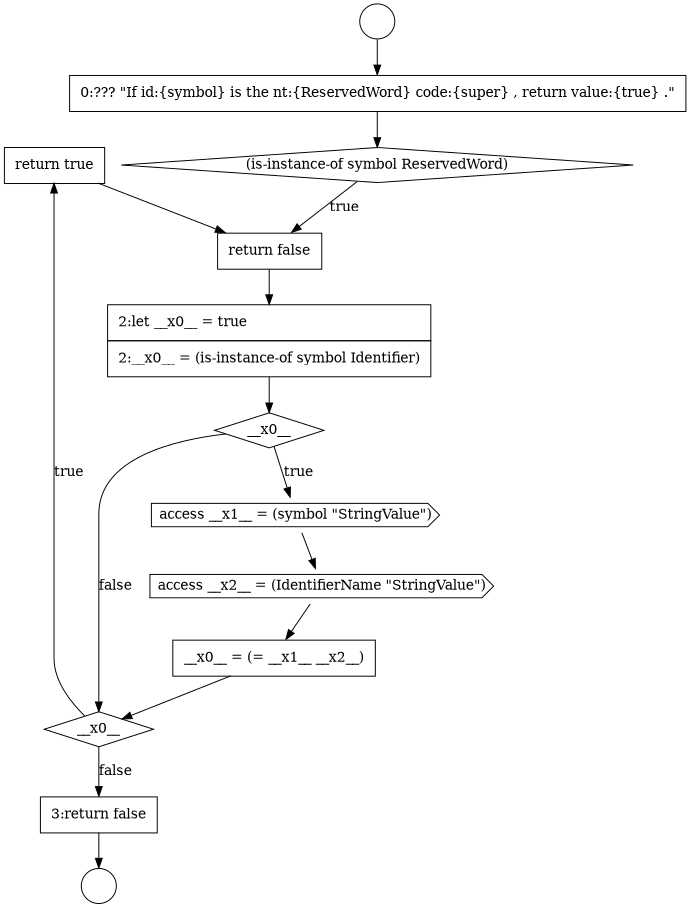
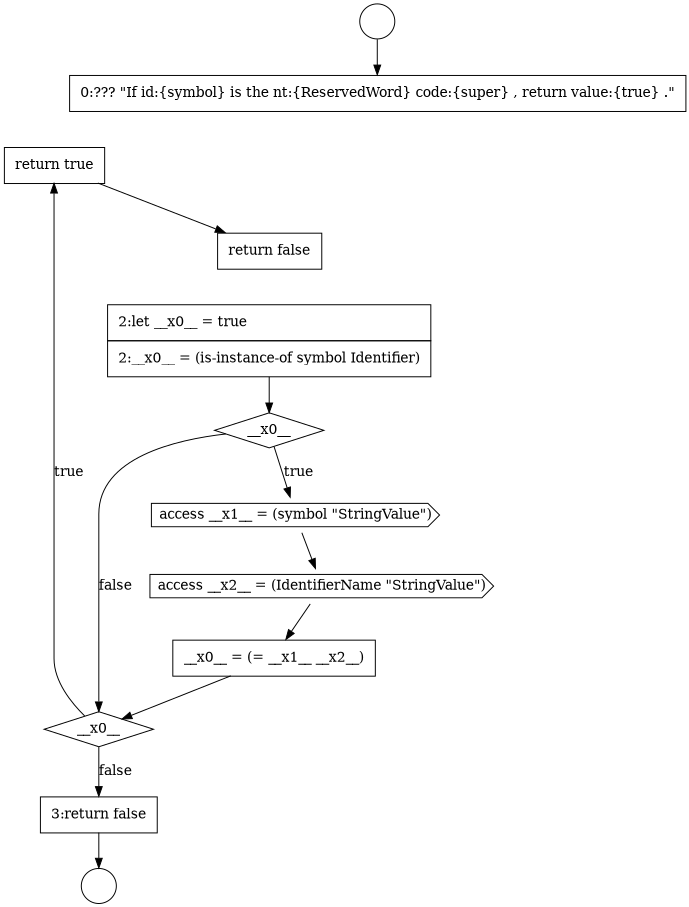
(377, 165) -> none
(269, 282) -> none
